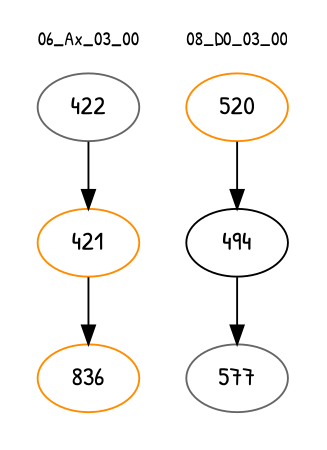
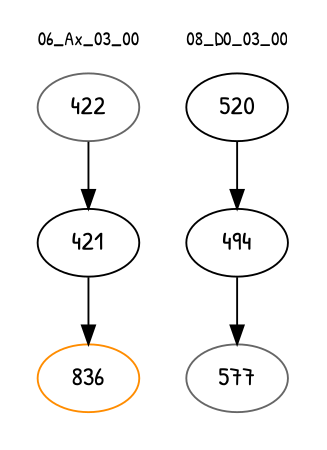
(237, 107) -> (237, 107)
(88, 243) -> (88, 243)
